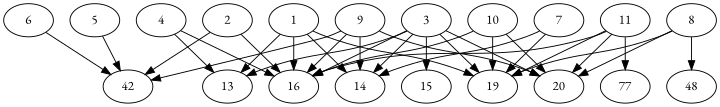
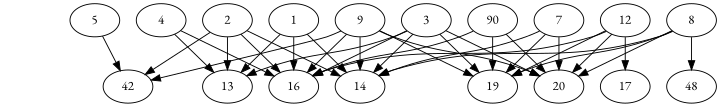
(29, 20) -> none
(493, 20) -> (493, 20)
(625, 20) -> (625, 20)
none -> (227, 47)
none -> (559, 49)
none -> (289, 51)
(389, 53) -> (422, 51)
none -> (545, 53)
(426, 87) -> none
(625, 87) -> (625, 87)
